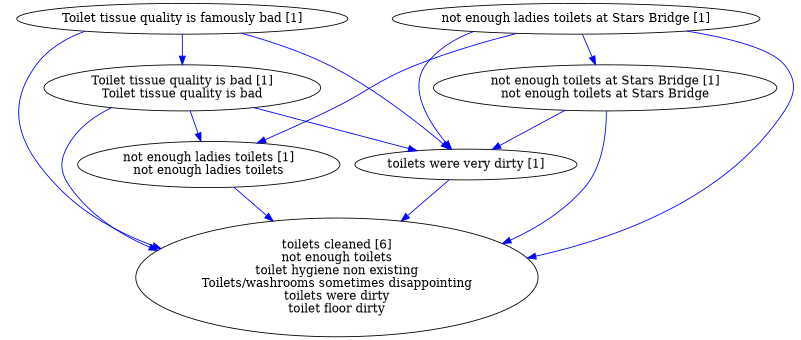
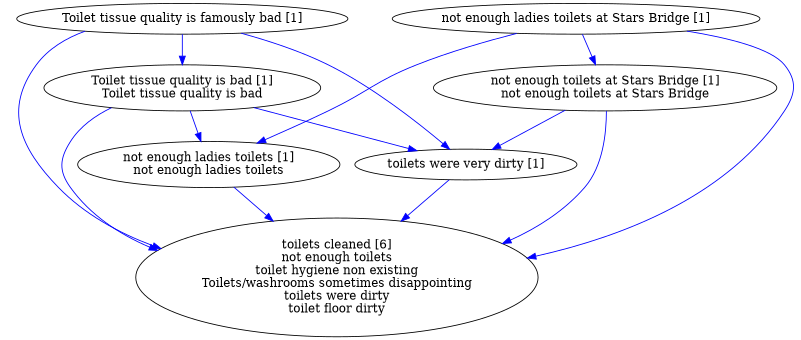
(420, 77) -> none
